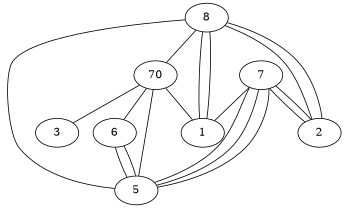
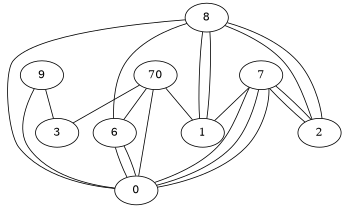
(181, 46) -> (131, 56)
none -> (42, 75)
(136, 190) -> (136, 190)
